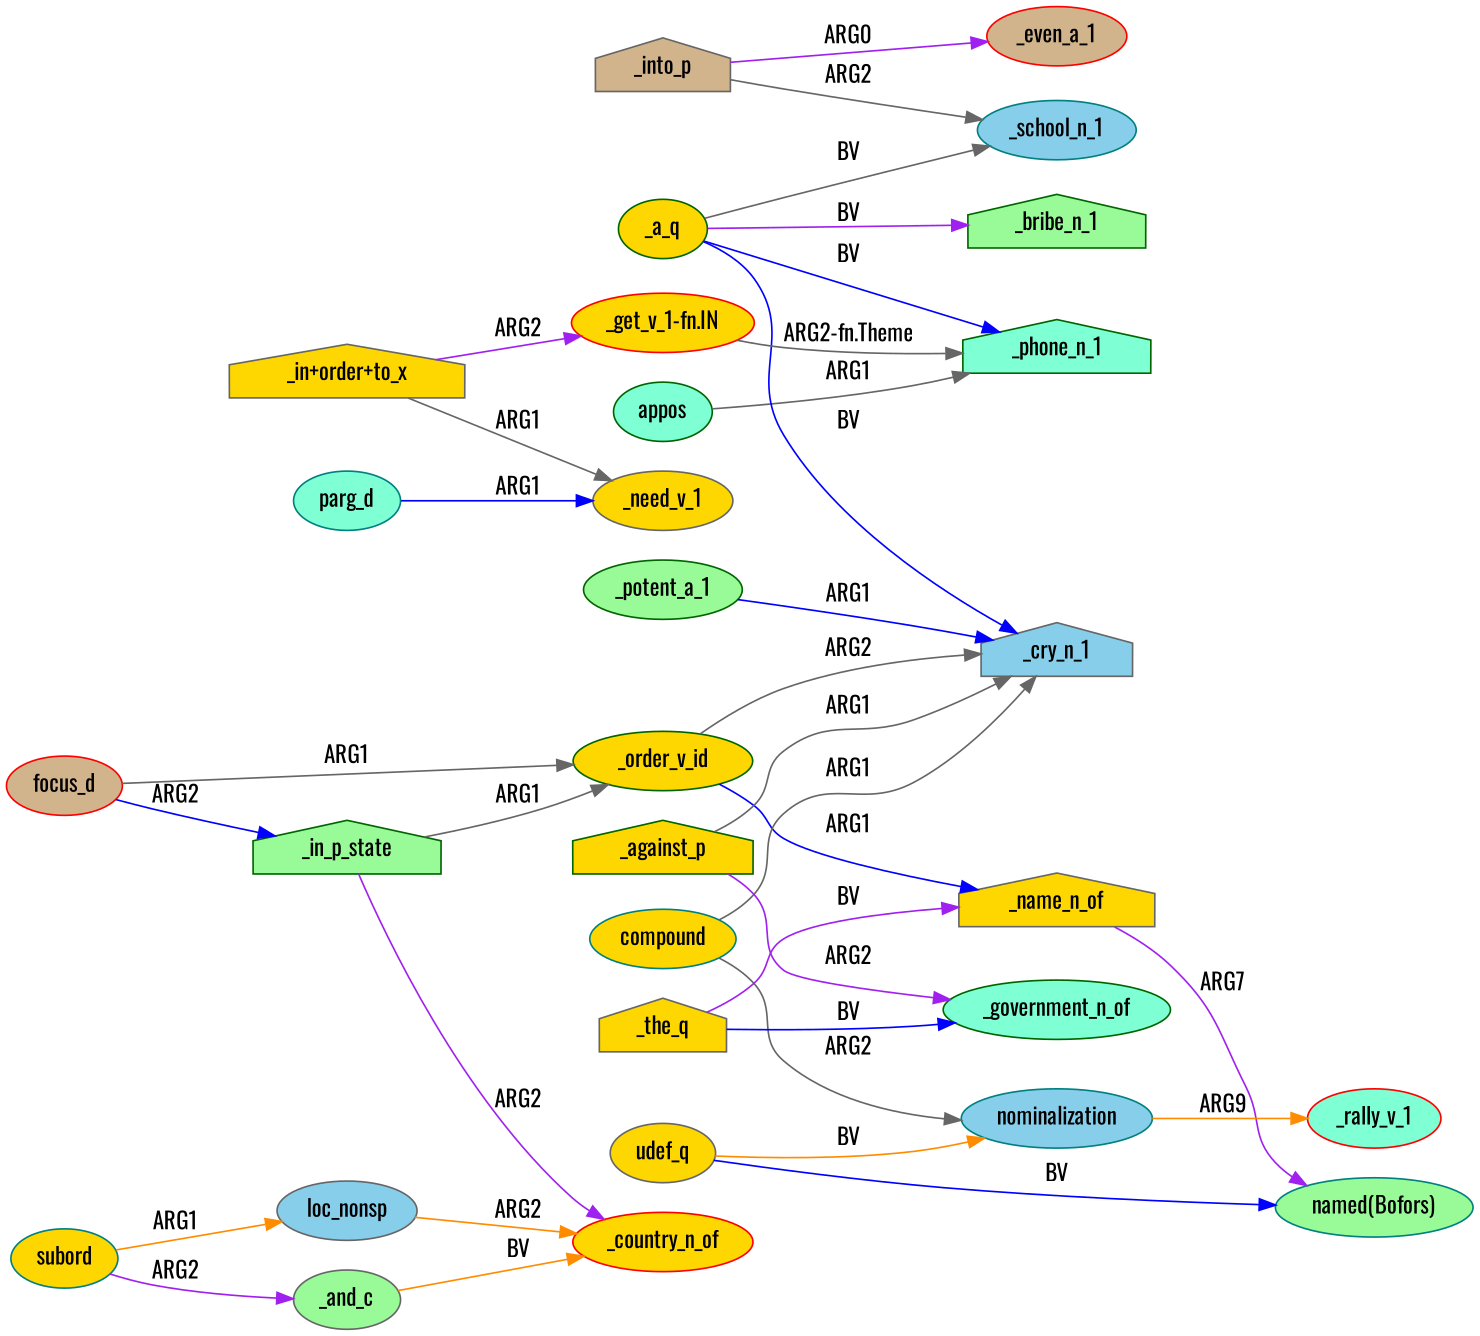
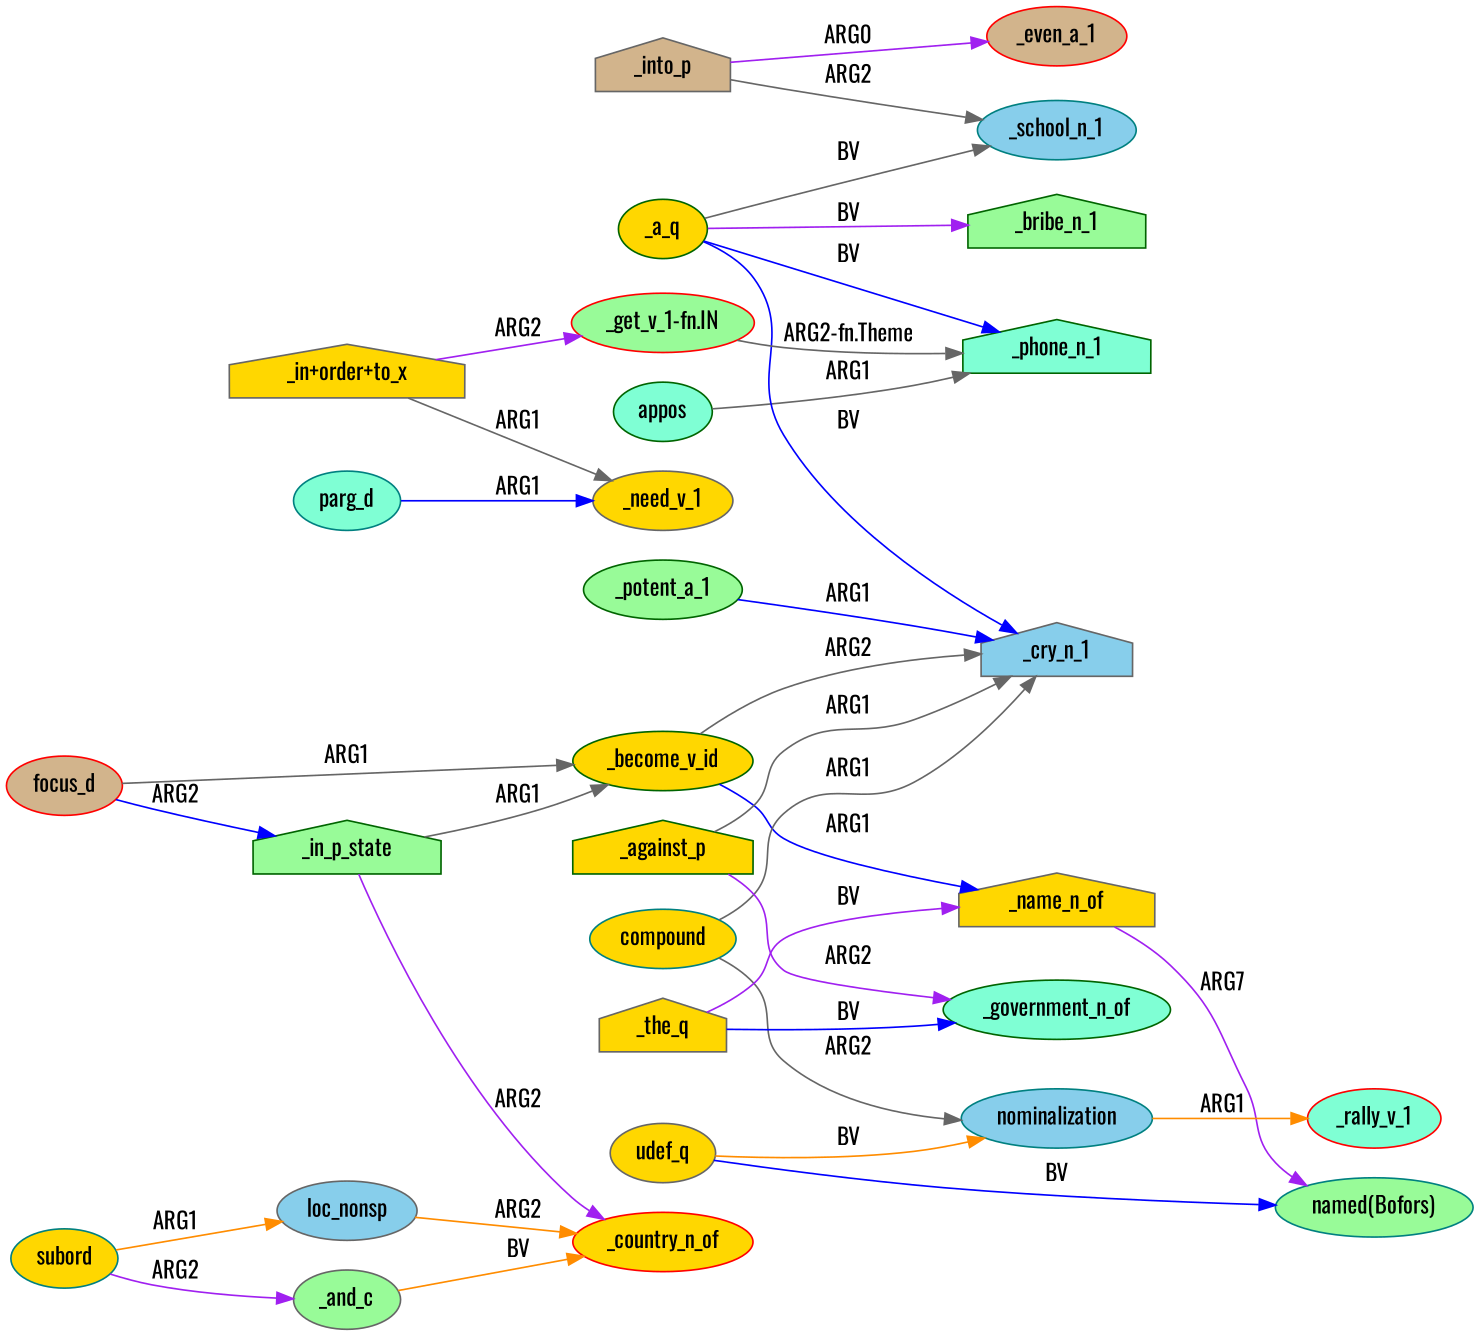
(663, 323) -> (663, 323)
(663, 761) -> (663, 761)
(1223, 1106) -> (1223, 1106)
